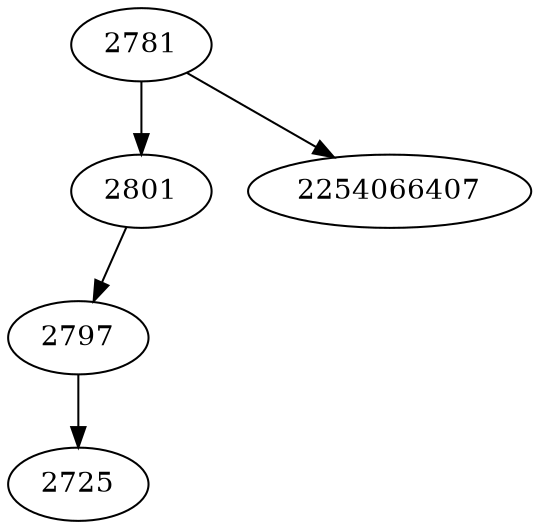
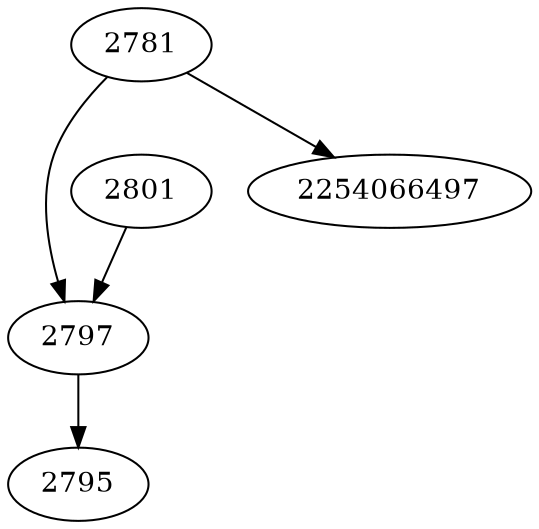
(141, 108) -> (49, 171)
(390, 191) -> (390, 191)
(78, 484) -> (78, 484)
